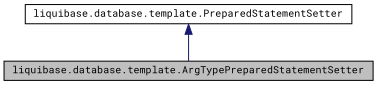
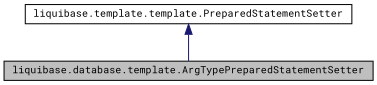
(189, 14) -> (189, 14)
